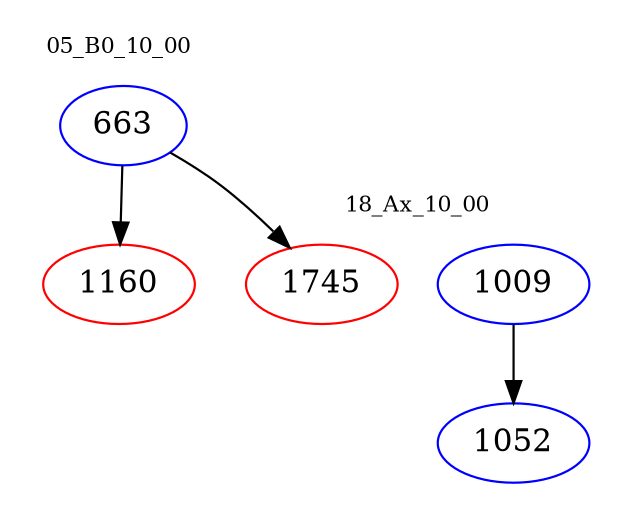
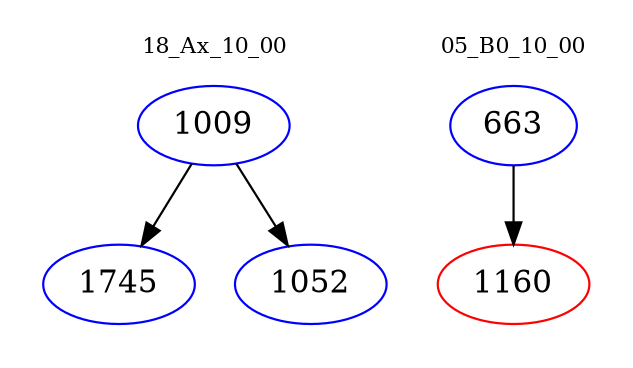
(245, 205) -> (173, 195)
(322, 284) -> (119, 284)
